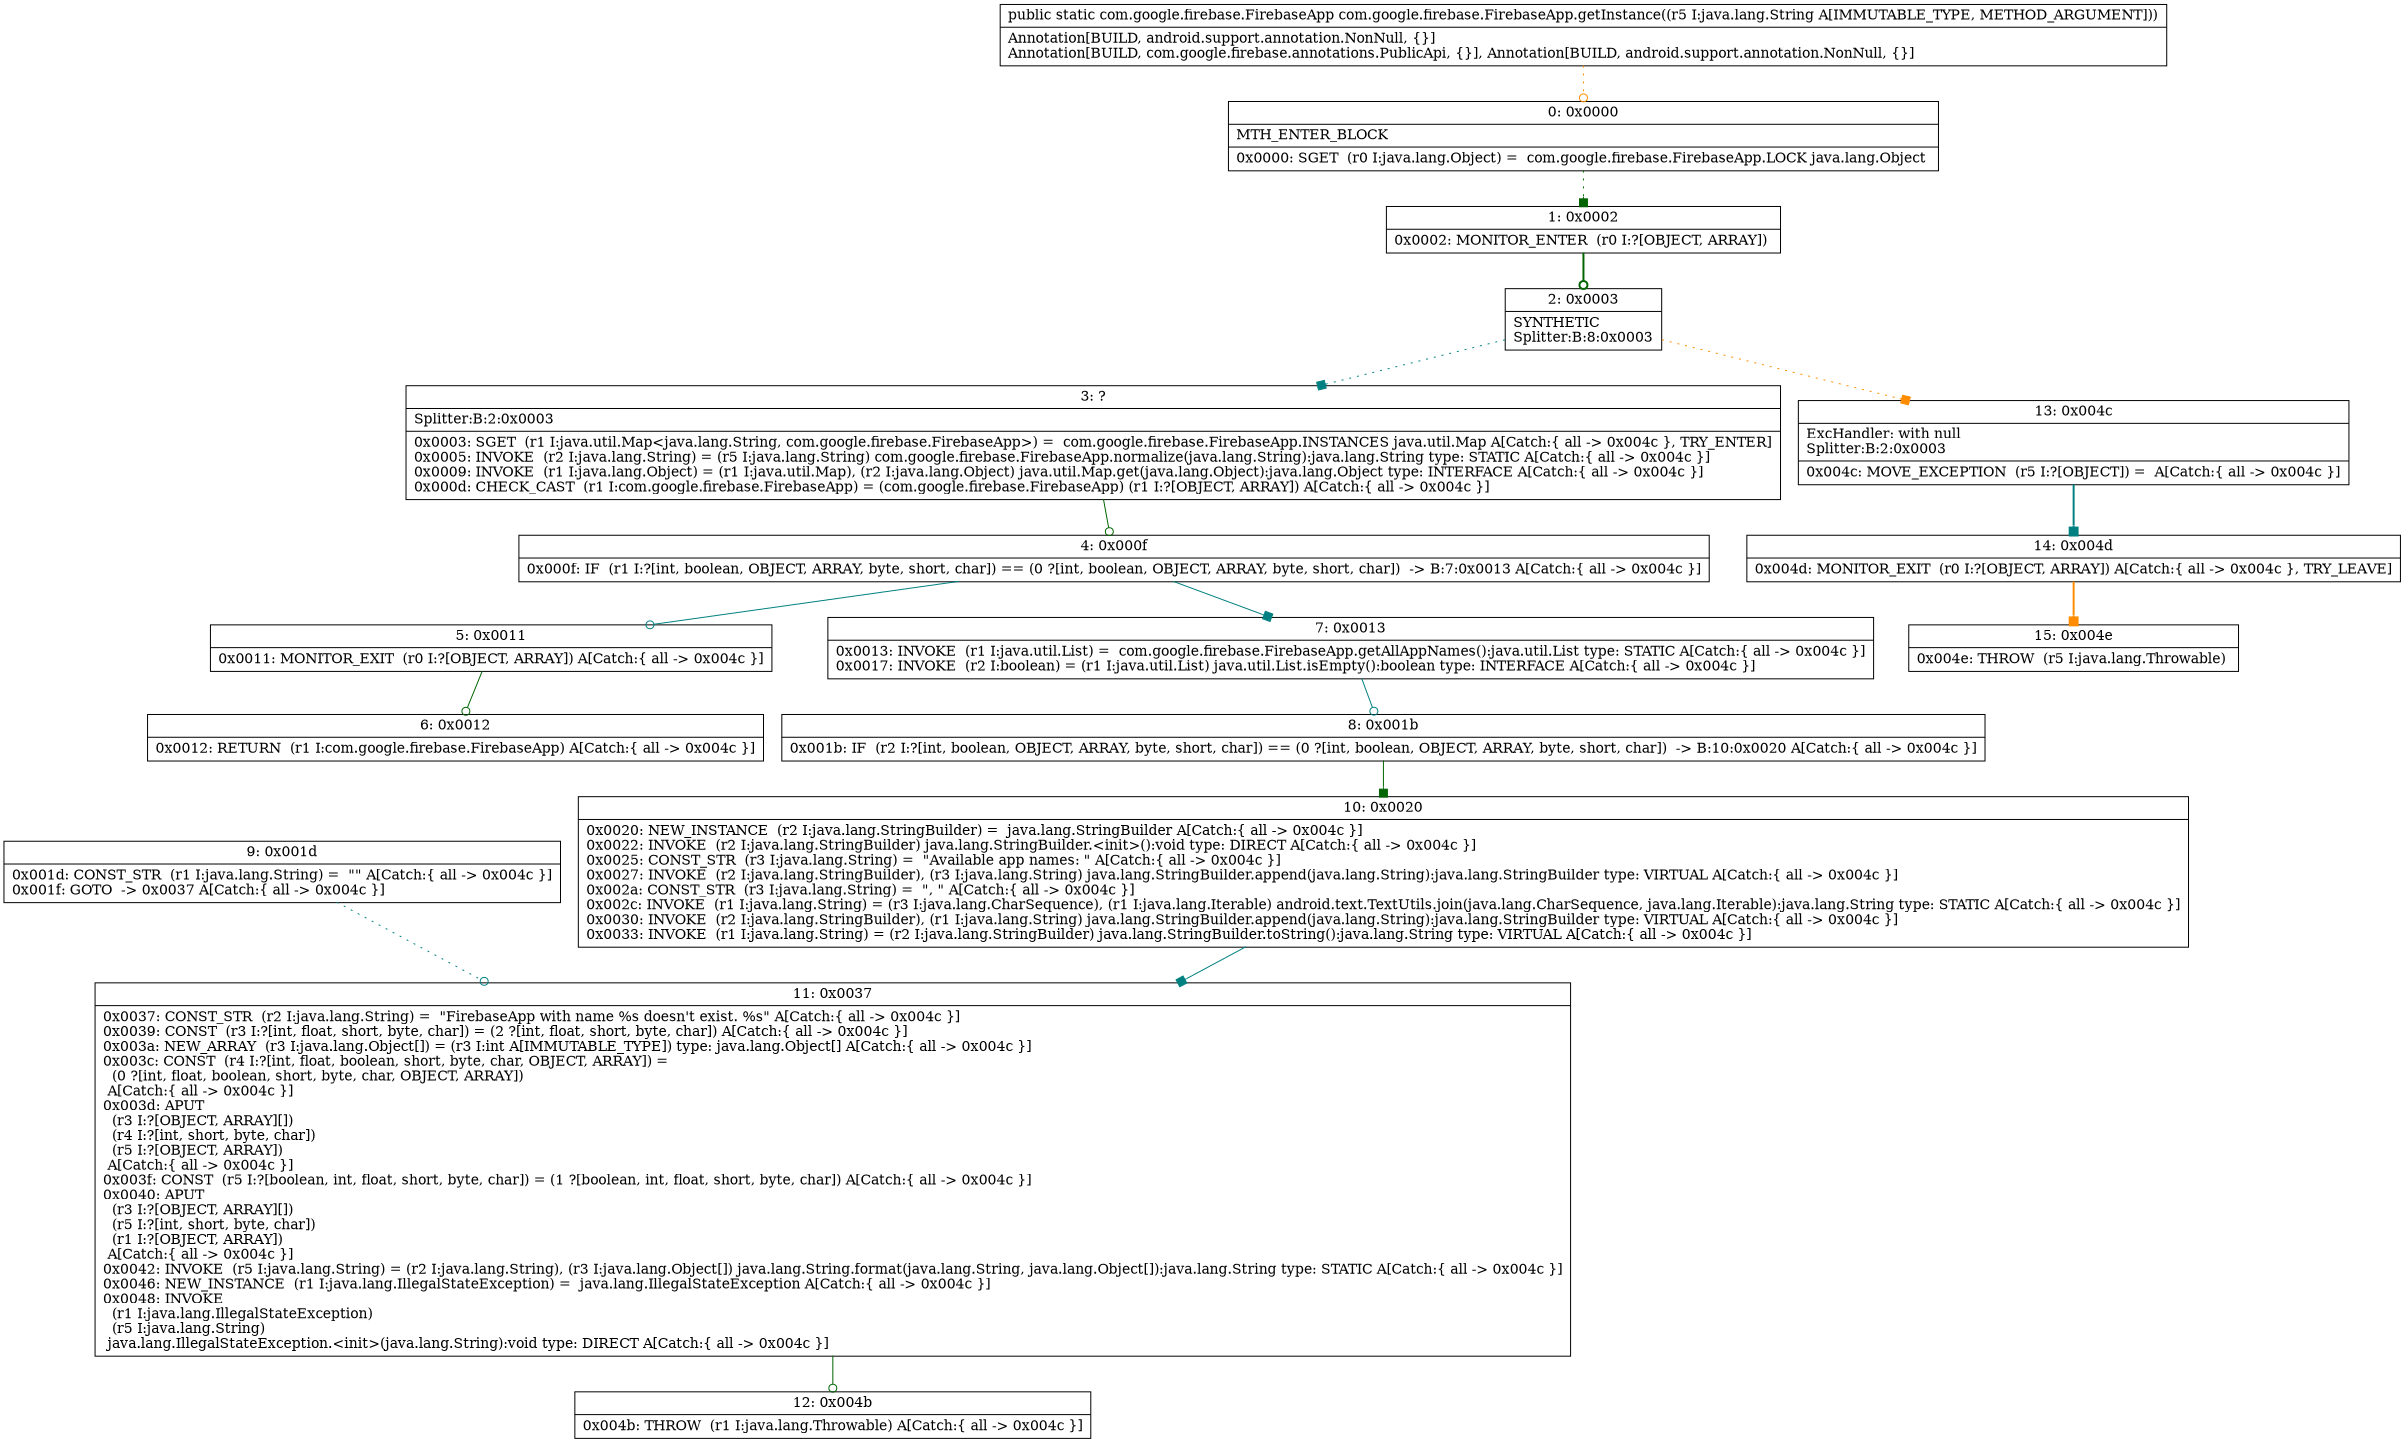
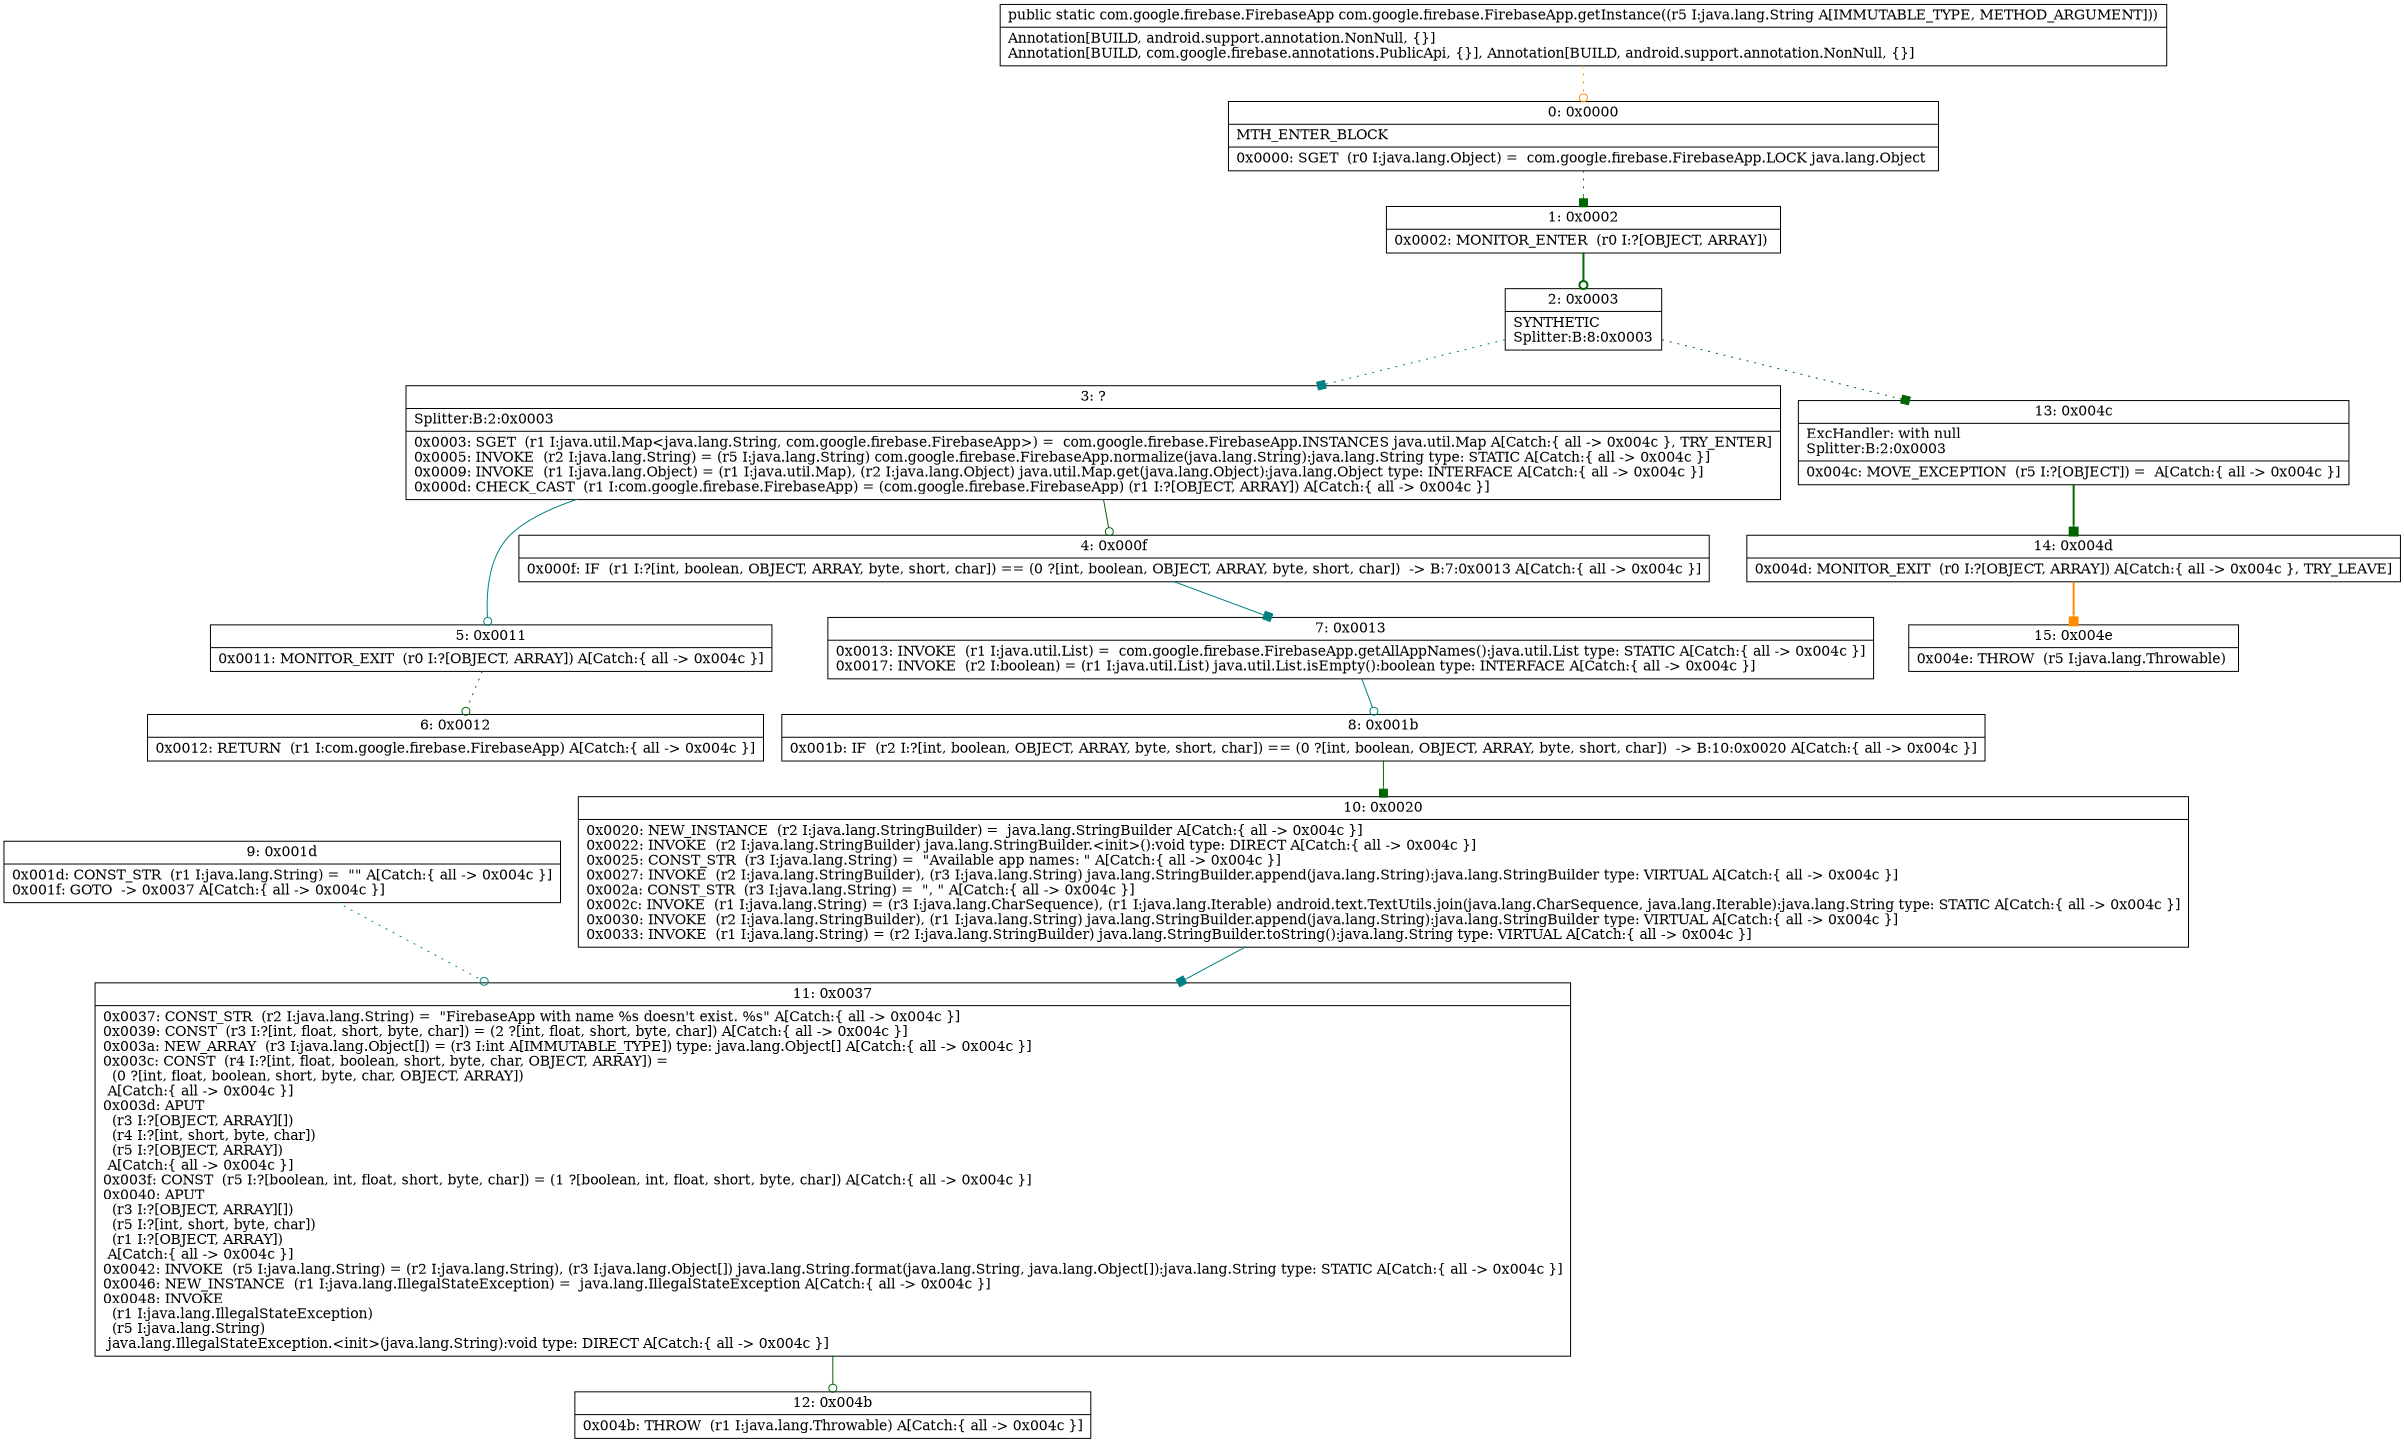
(1781, 369) -> (1781, 369)
(2074, 505) -> (2074, 505)
(806, 603) -> (507, 539)
(475, 689) -> (475, 689)
